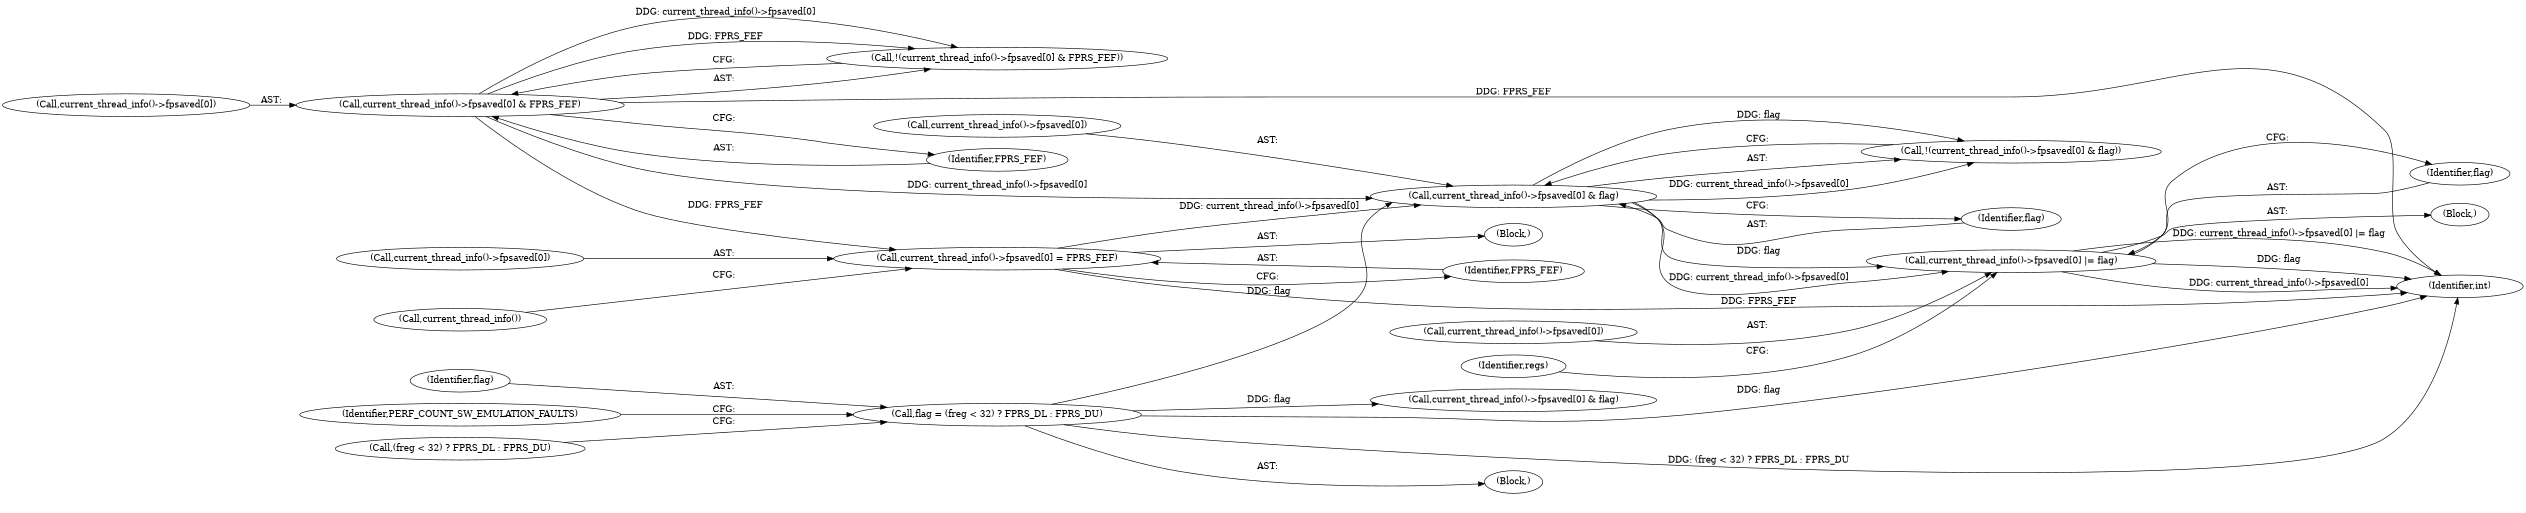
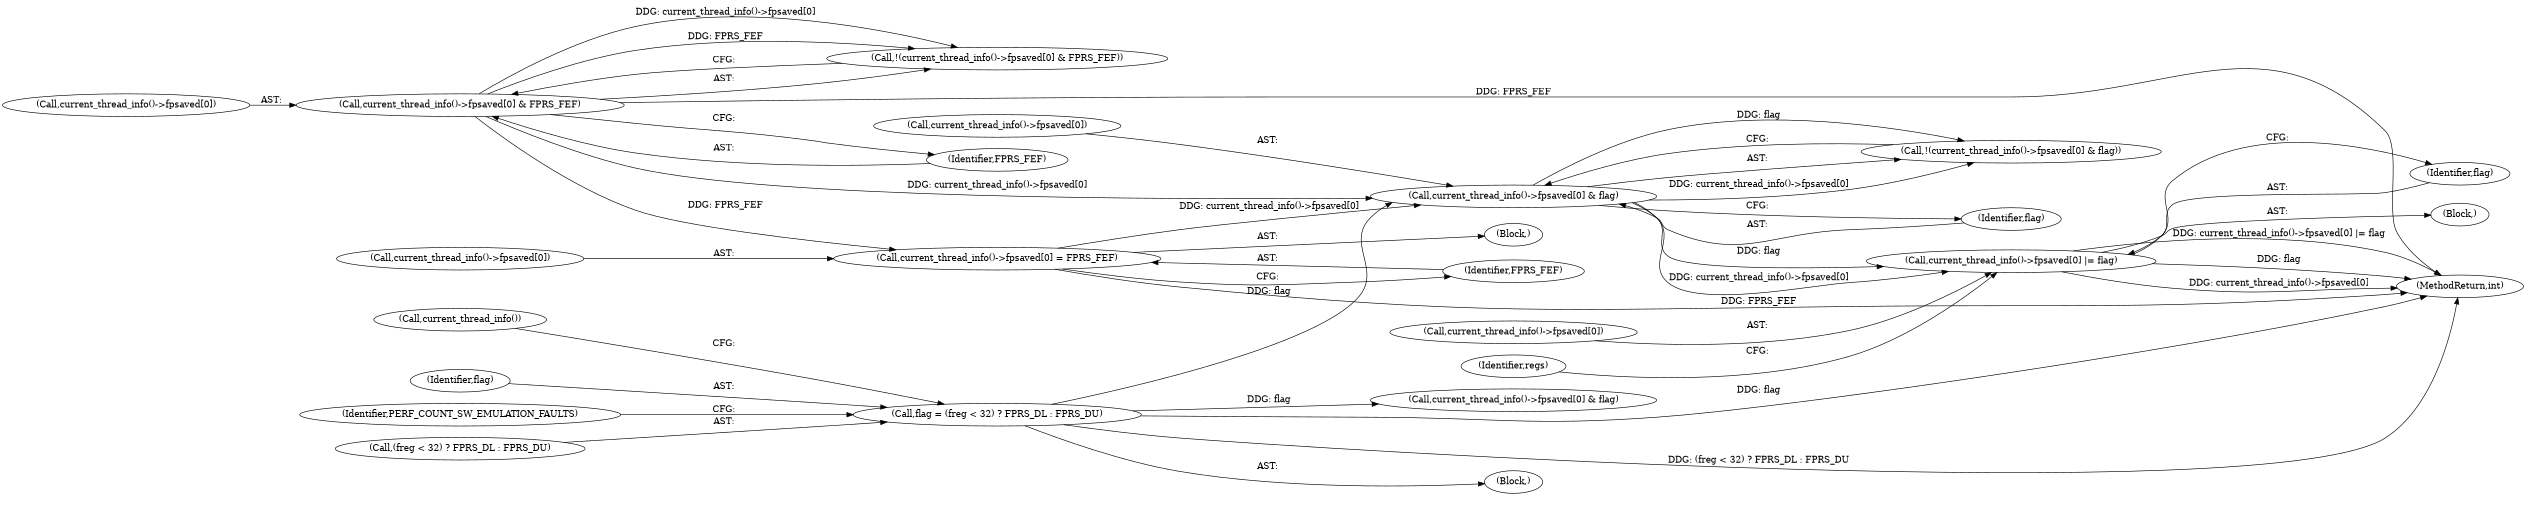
(2460, 286) -> (2460, 286)
(716, 291) -> (727, 364)
(725, 422) -> (725, 422)
